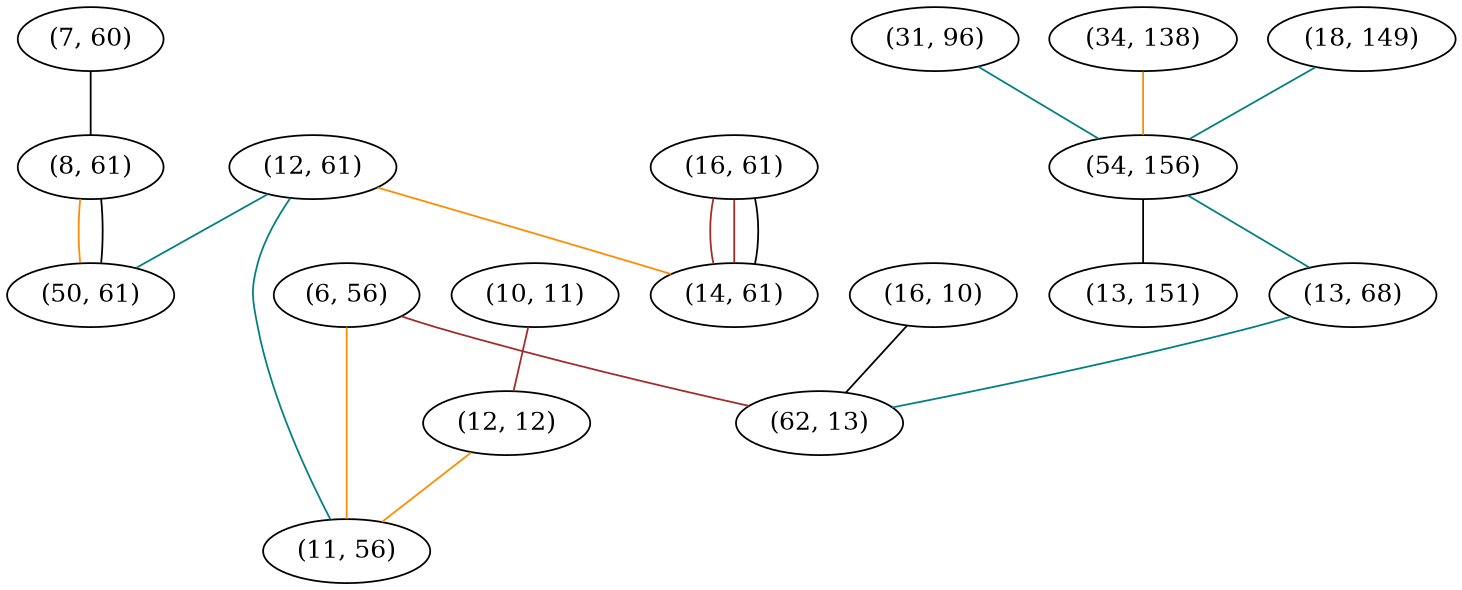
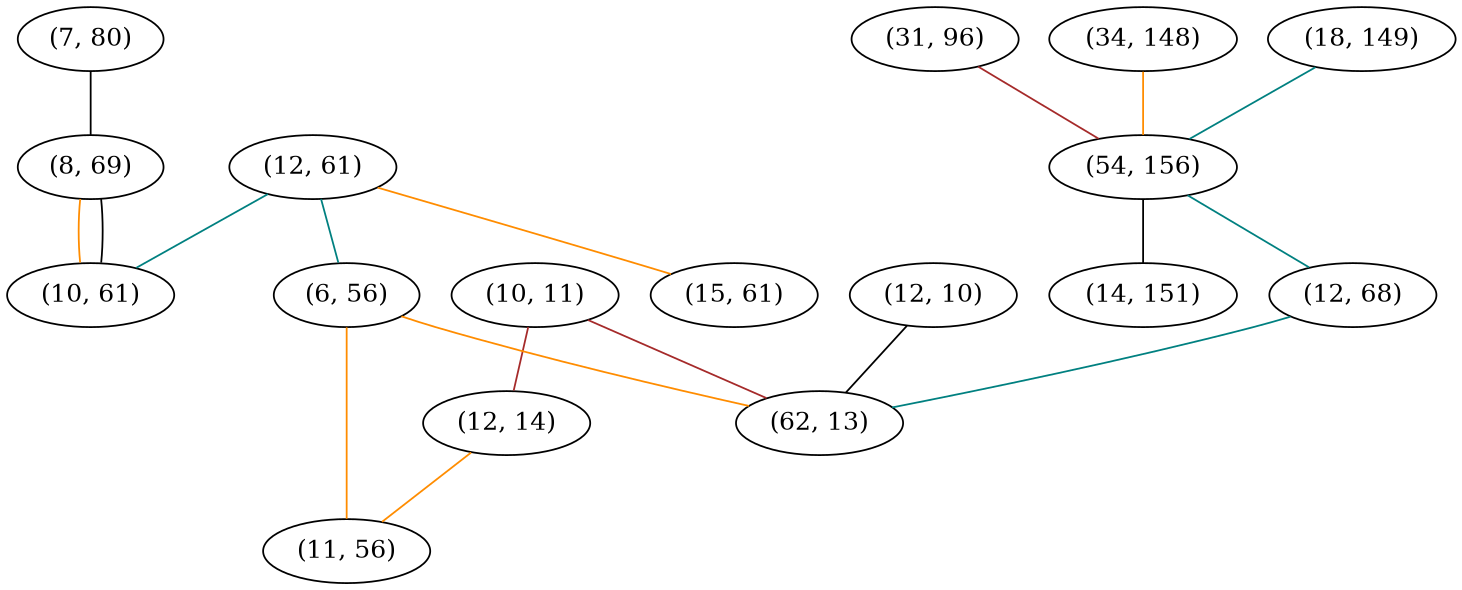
(91, 39) -> (91, 39)
(1143, 39) -> (1143, 39)
(1038, 103) -> (1038, 103)
(91, 167) -> (91, 167)
(734, 167) -> none
(91, 295) -> (91, 295)
(734, 295) -> (734, 295)
(933, 295) -> (933, 295)
(1143, 295) -> (1143, 295)
(1353, 295) -> (1353, 295)
none -> (677, 359)
(266, 361) -> (330, 231)
(574, 365) -> (574, 365)
(507, 423) -> (507, 423)
